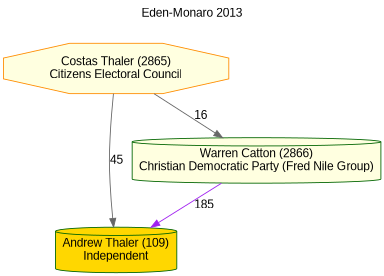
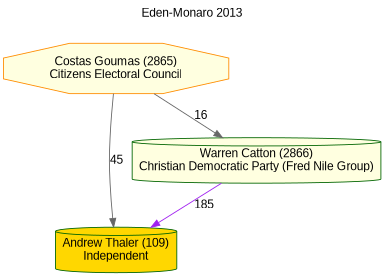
(116, 68) -> (116, 68)
